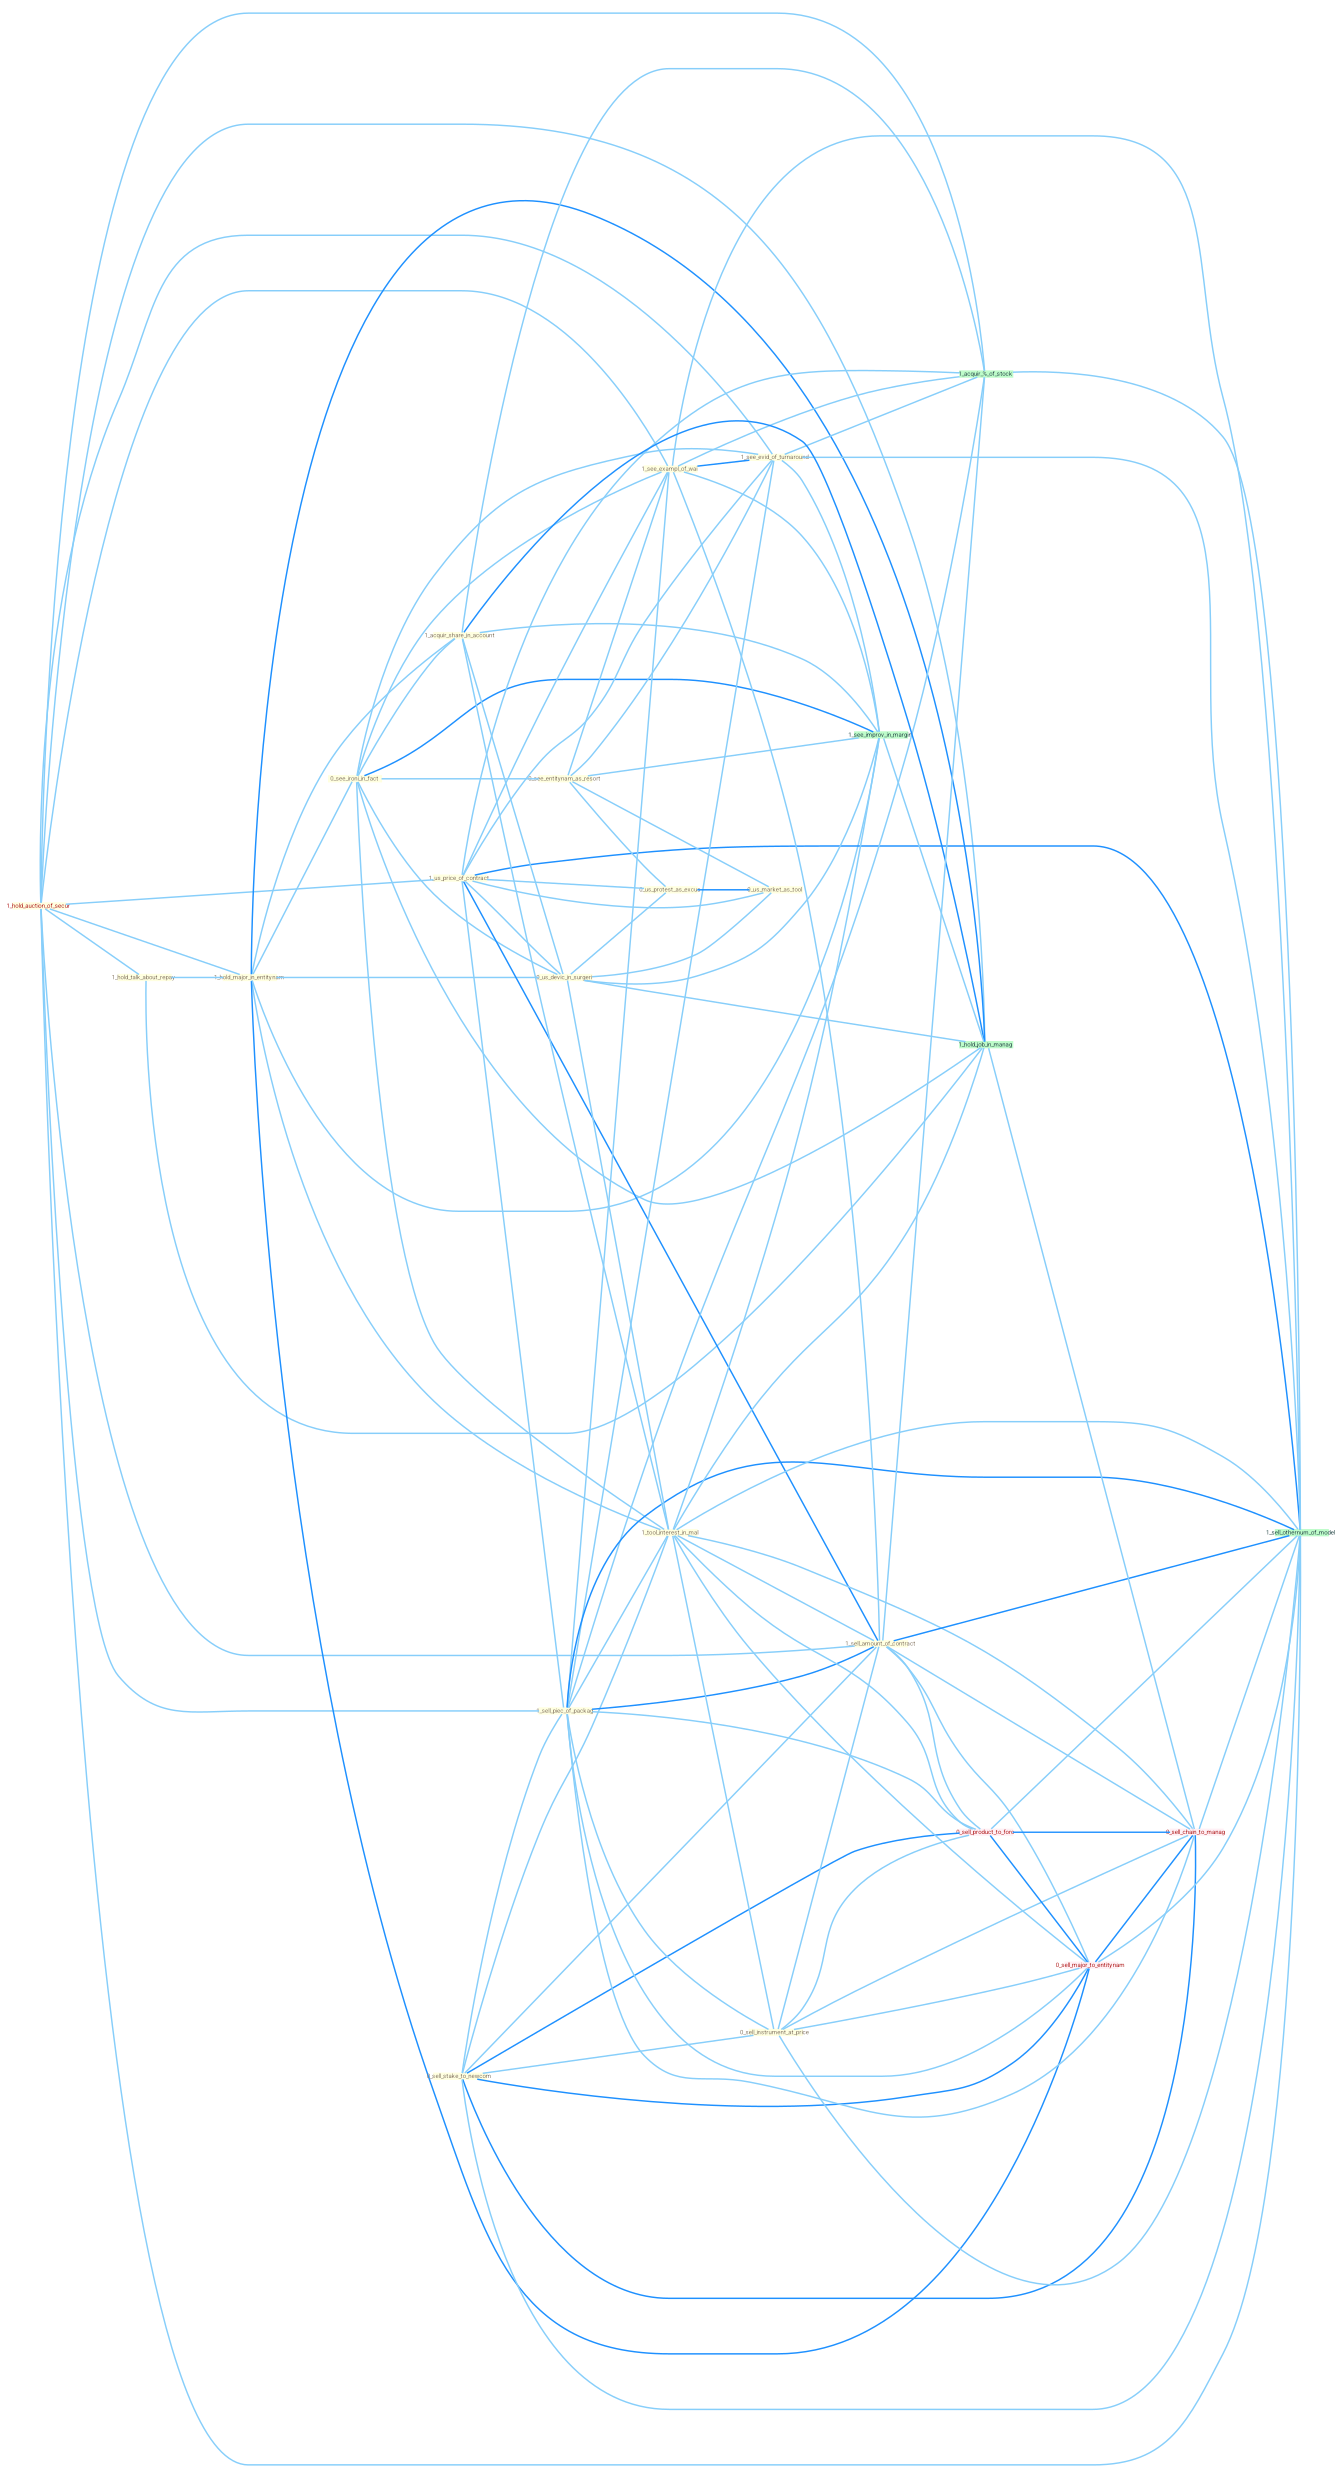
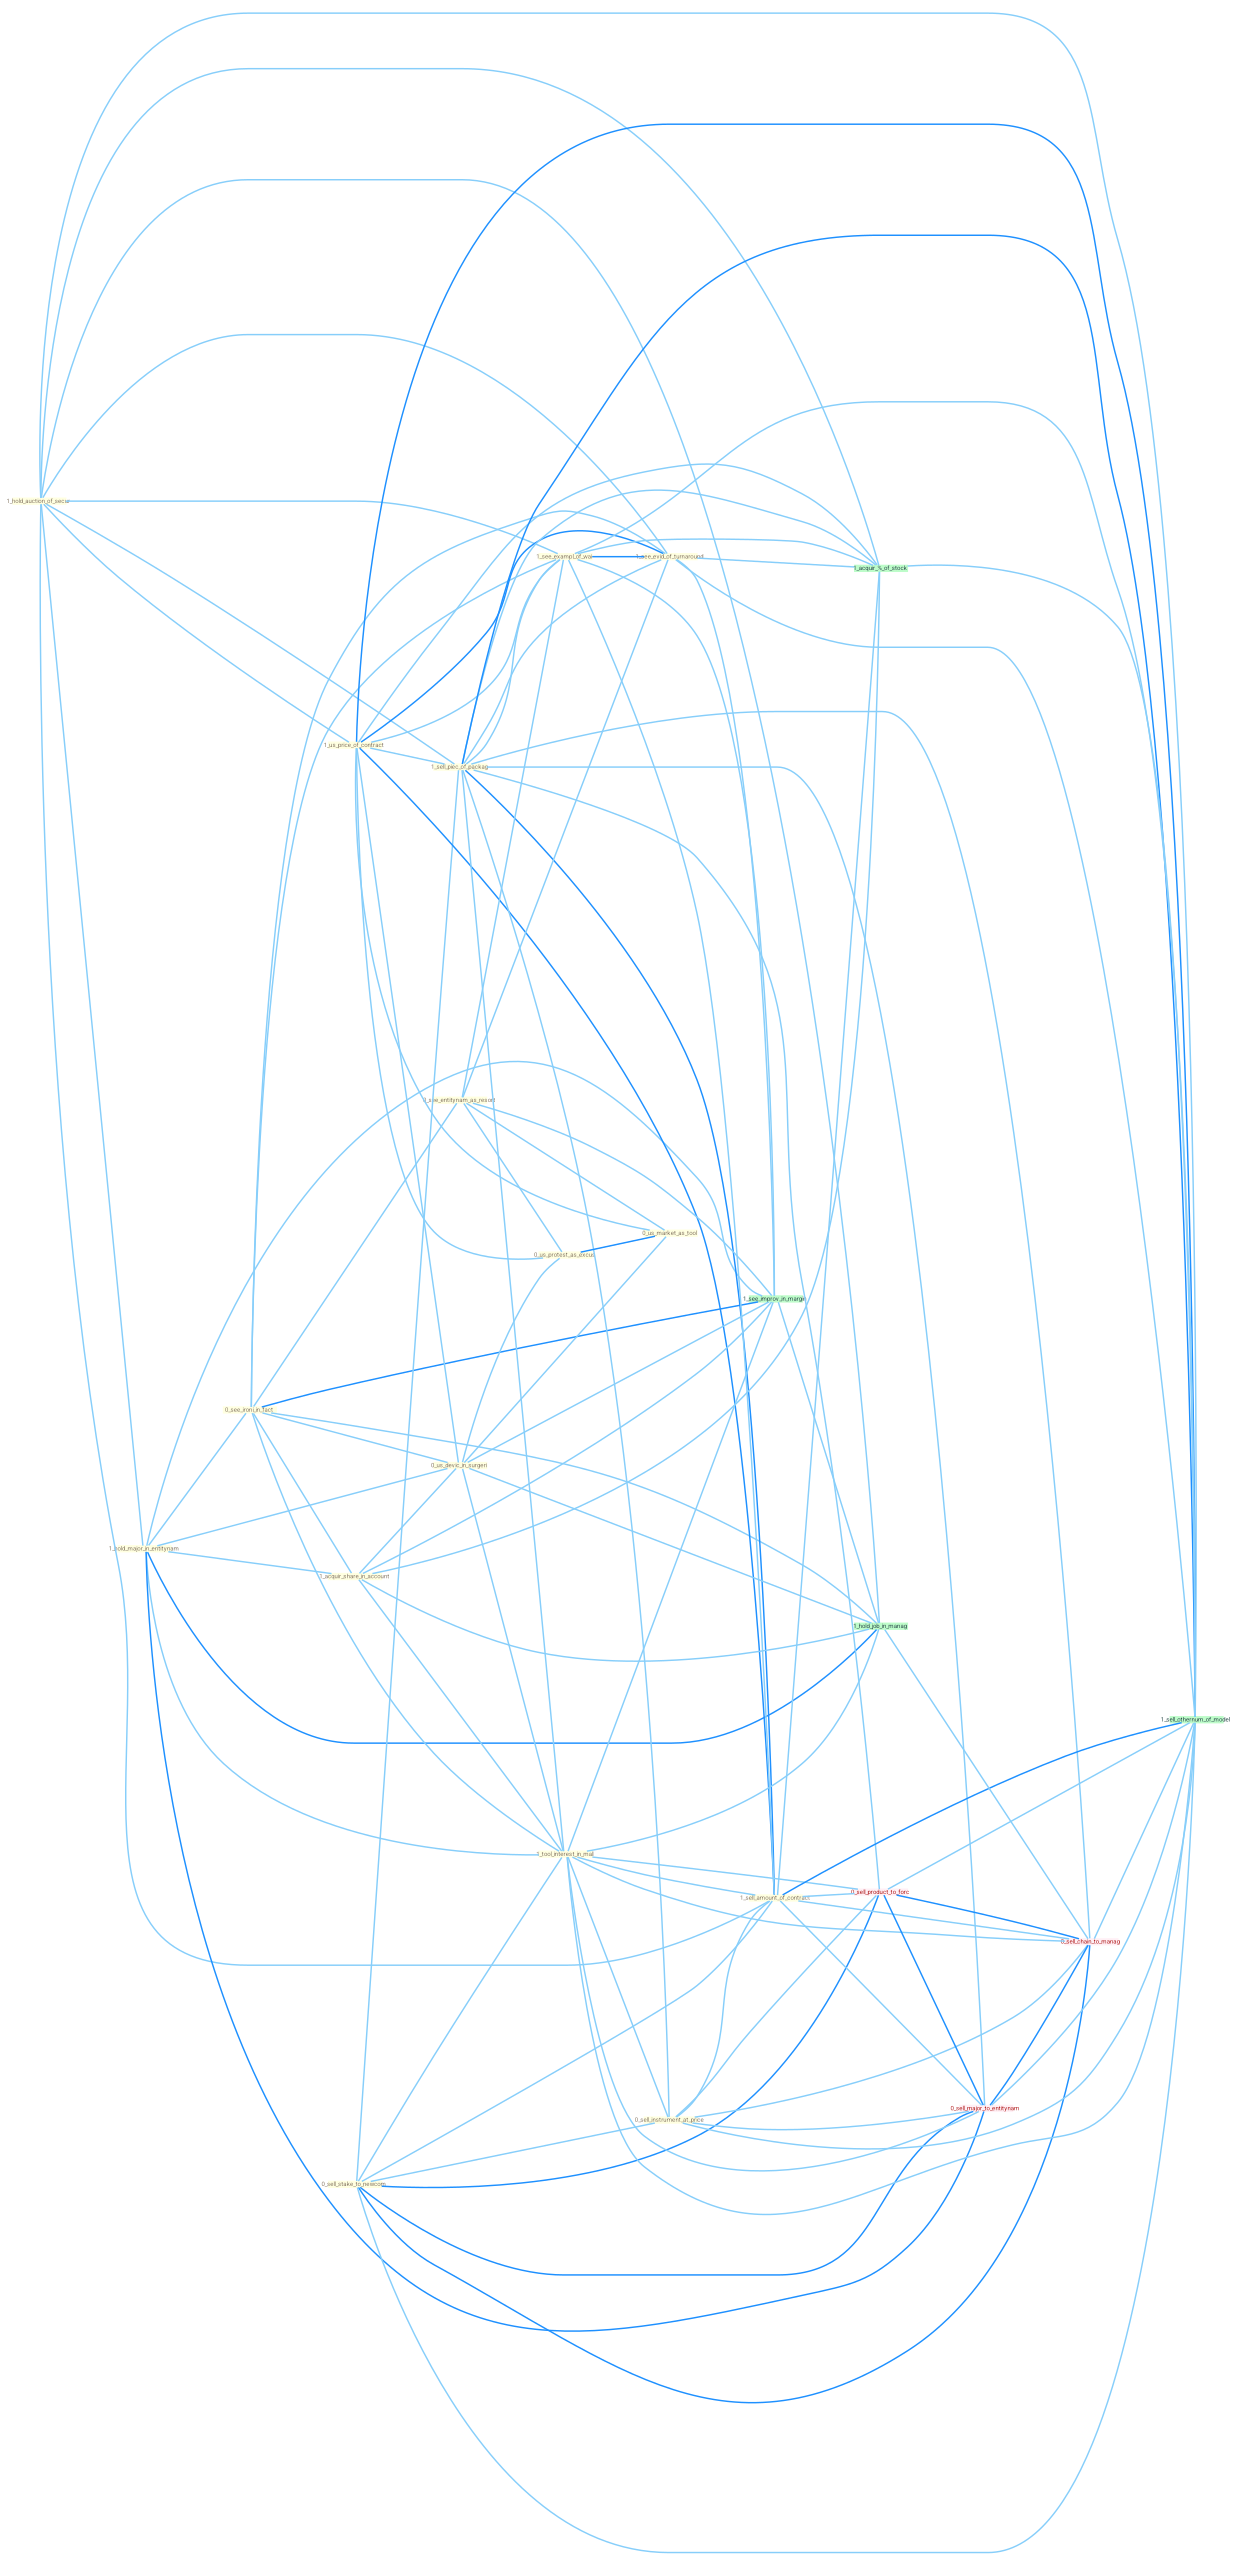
(846, 533) -> (609, 1660)
(619, 670) -> (483, 636)
(39, 906) -> (39, 501)
(145, 977) -> none
